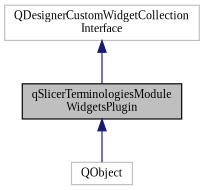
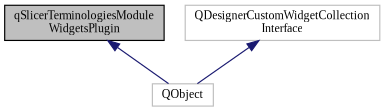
(102, 68) -> (223, 66)
